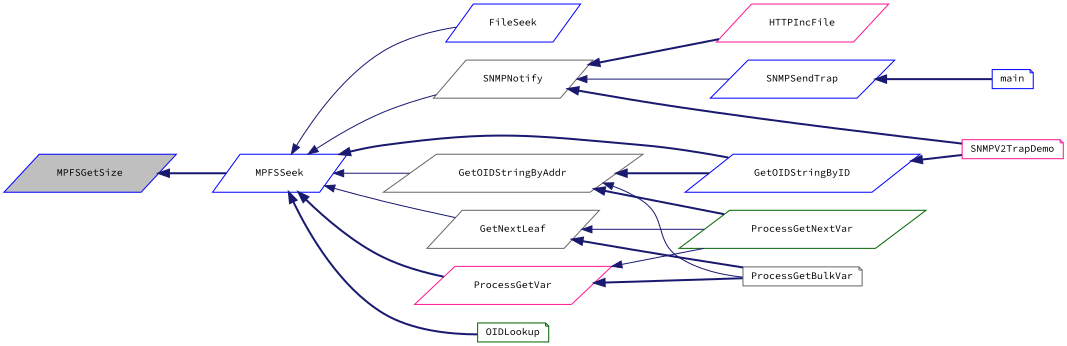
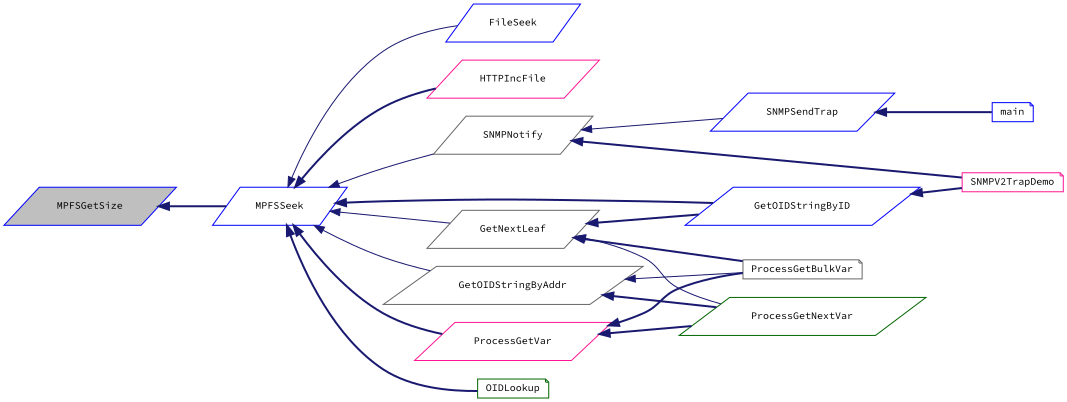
(659, 51) -> (361, 122)
(668, 173) -> (648, 219)
(651, 259) -> (651, 330)
